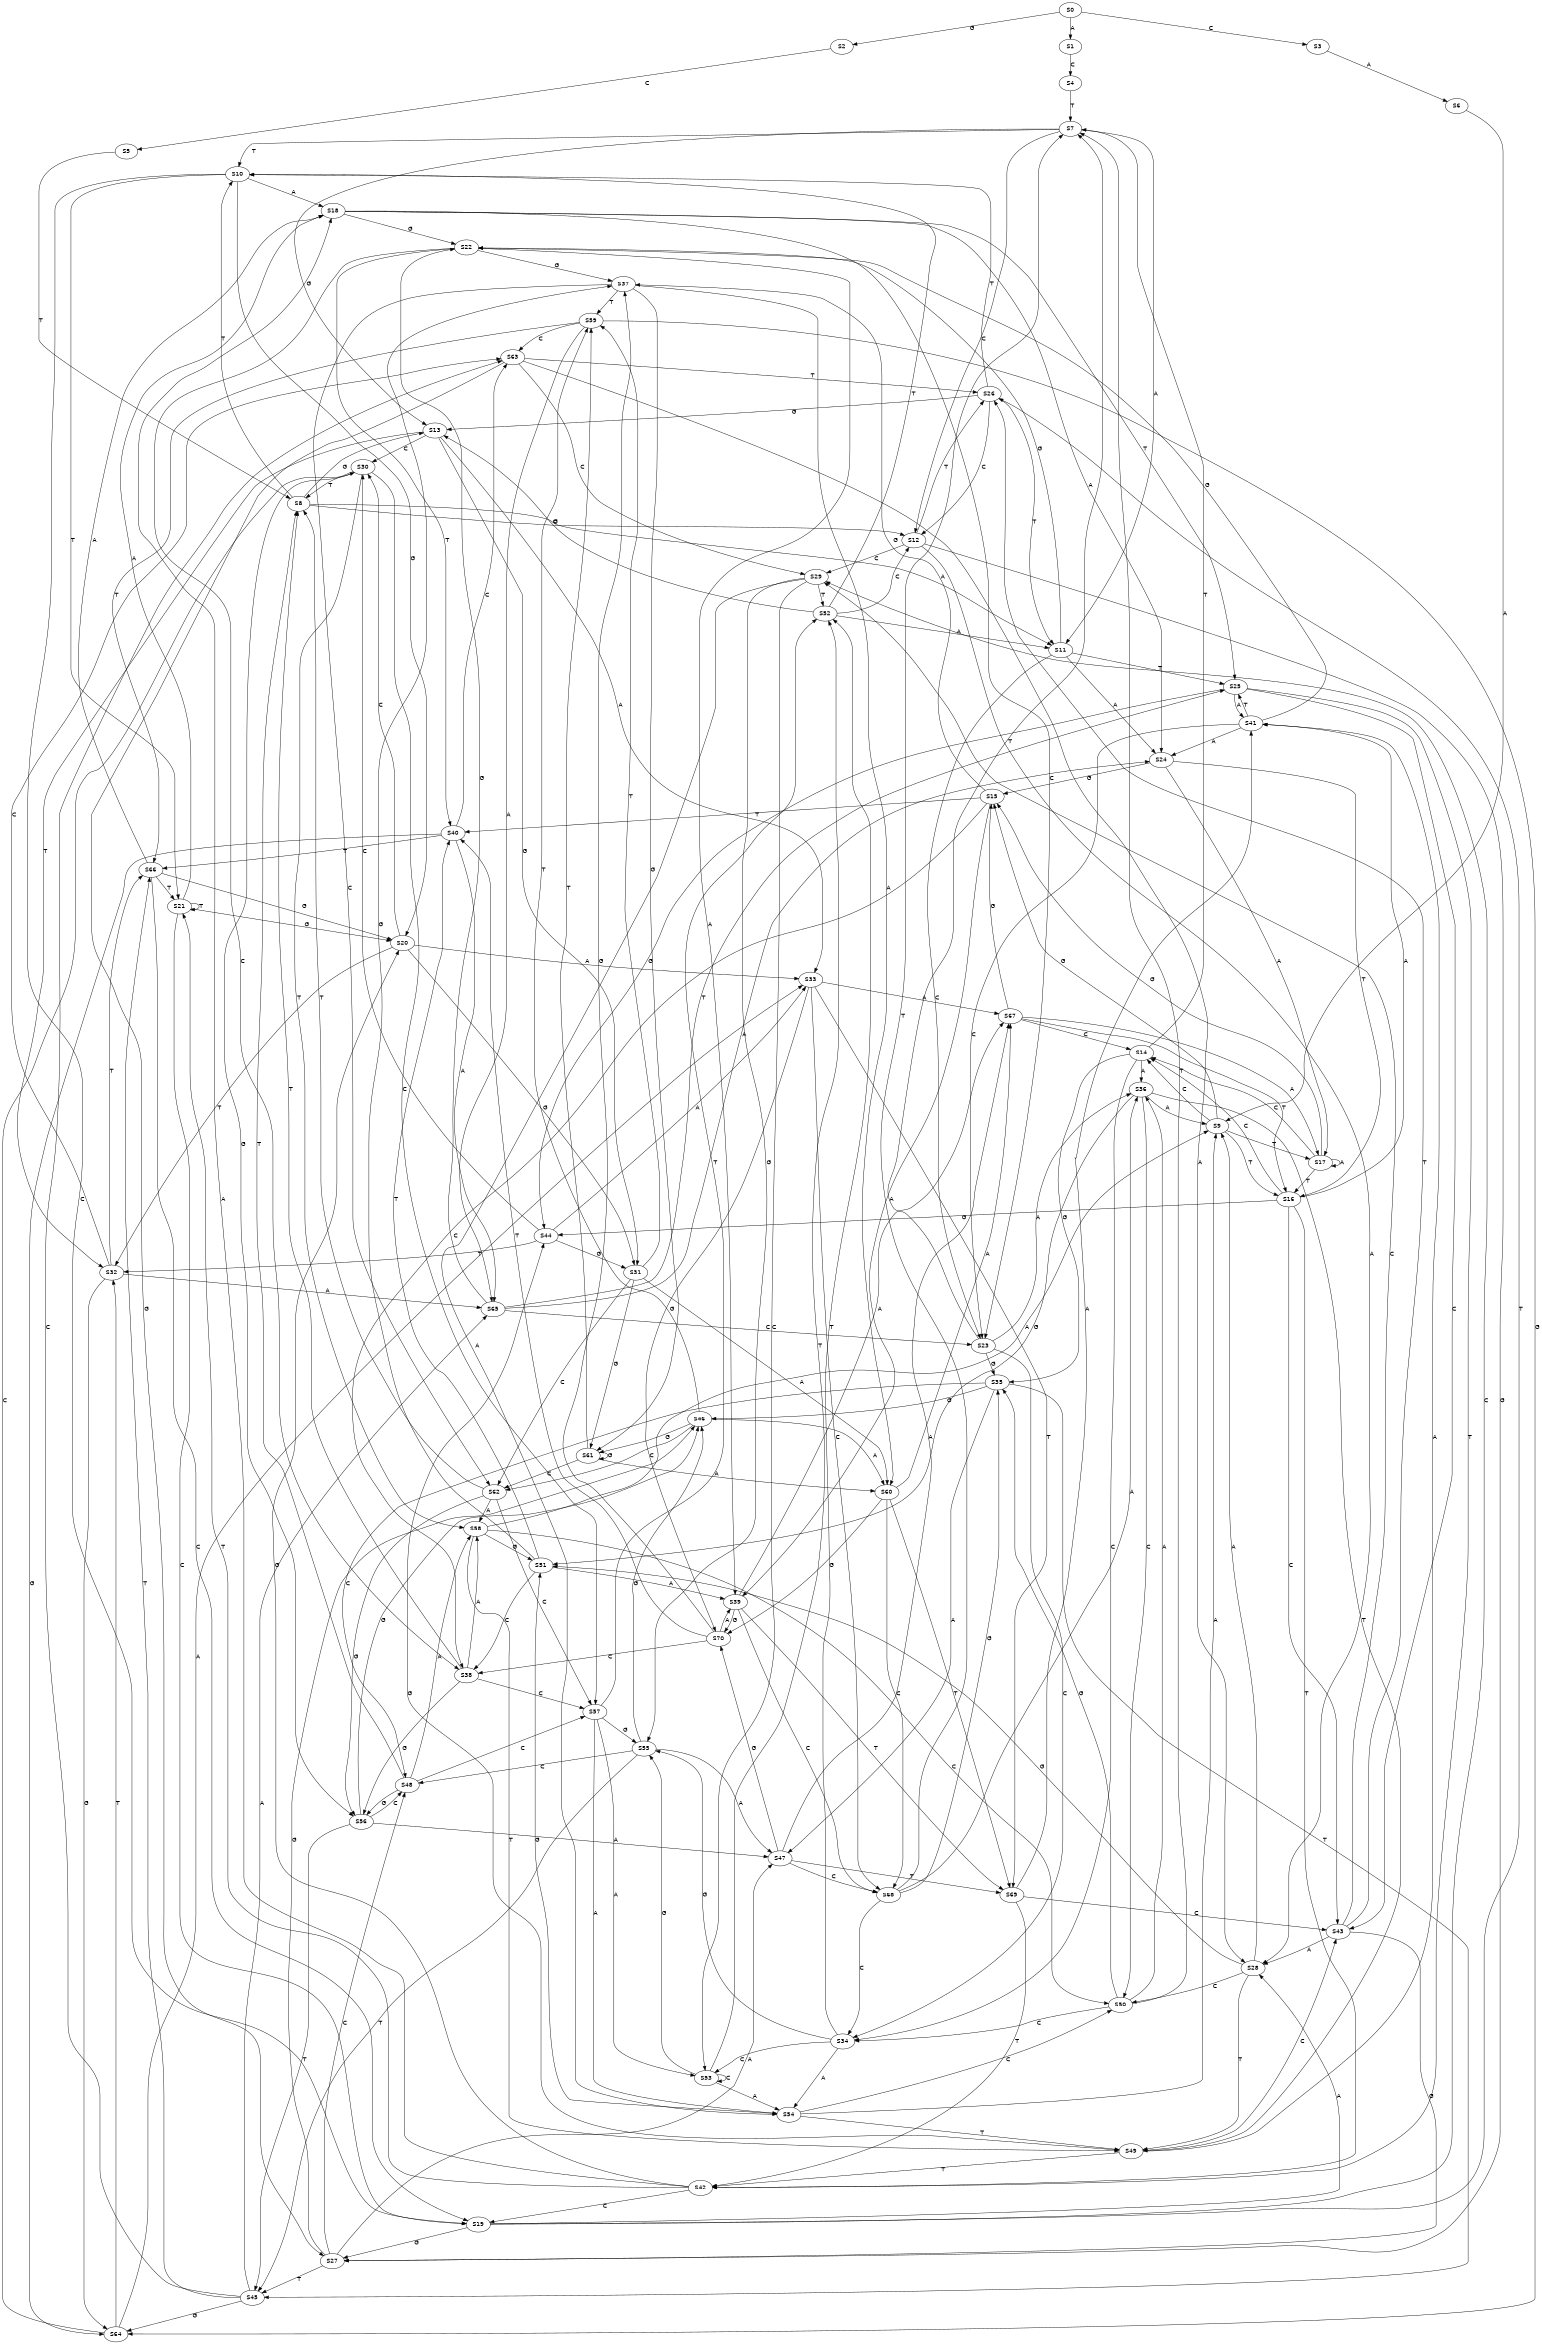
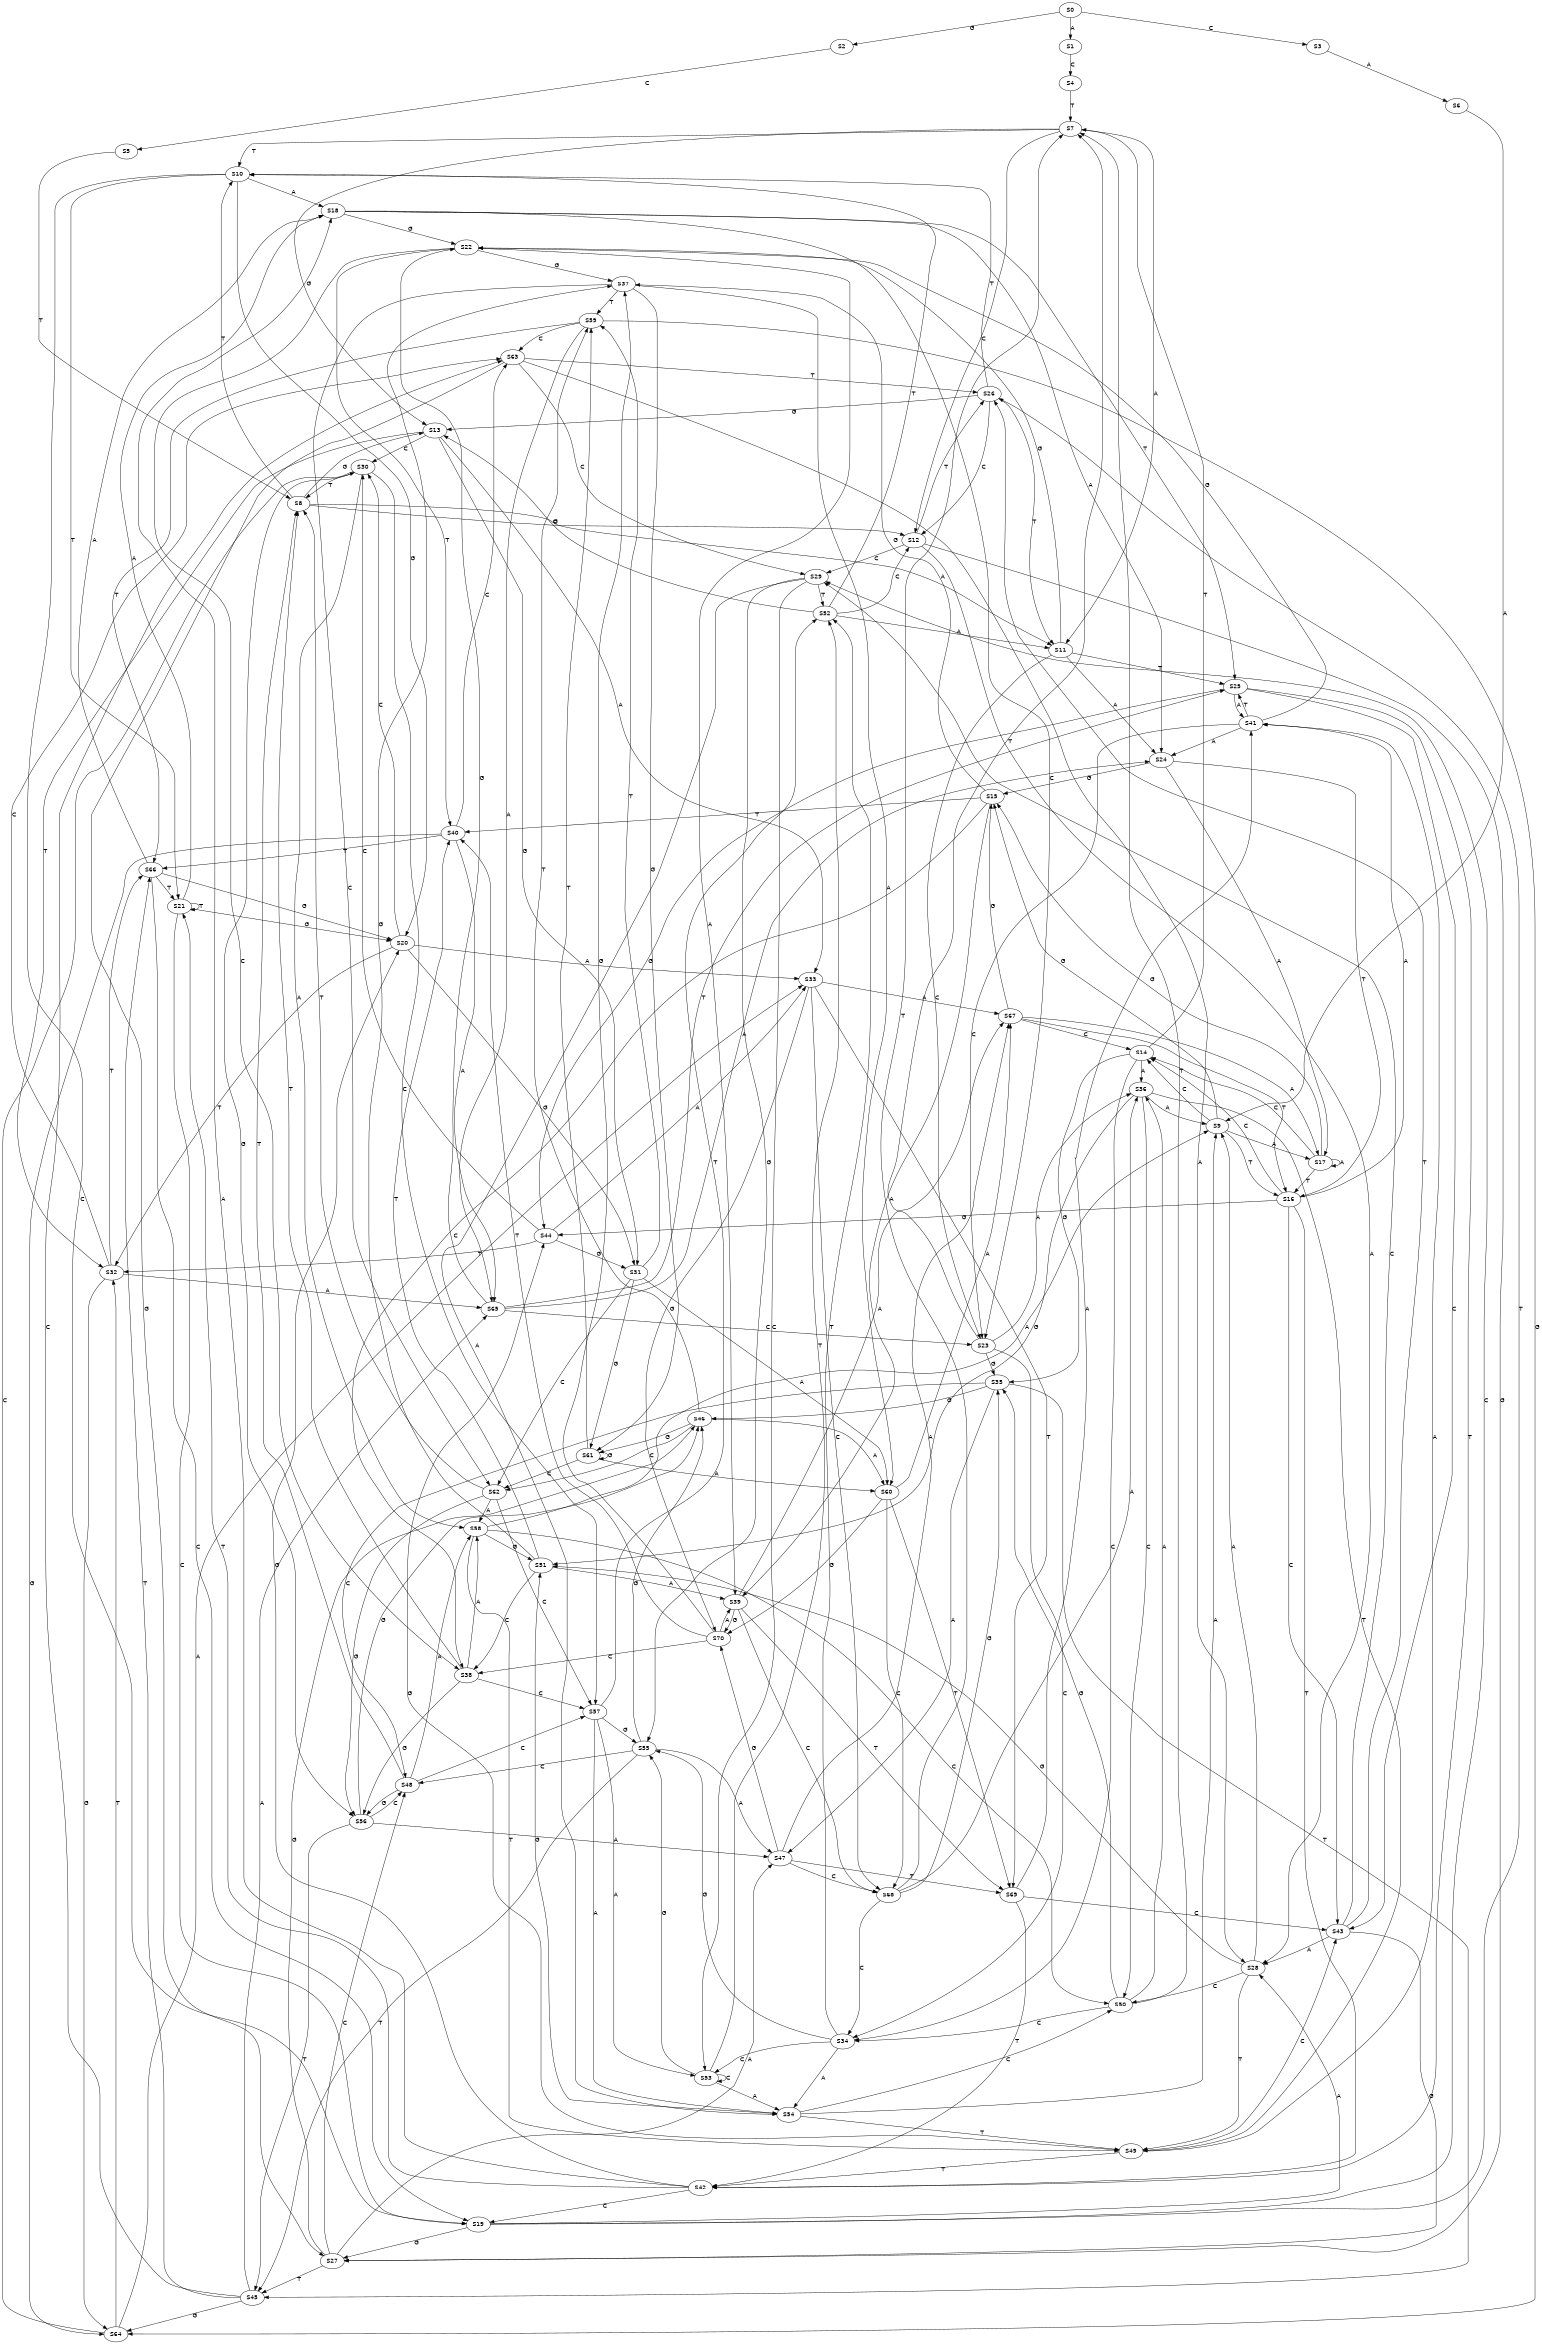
(299, 998) -> (299, 998)
(1274, 1144) -> (1274, 1144)
